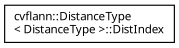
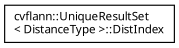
(90, 24) -> (90, 24)
